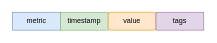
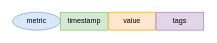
(36, 21) -> (36, 21)
